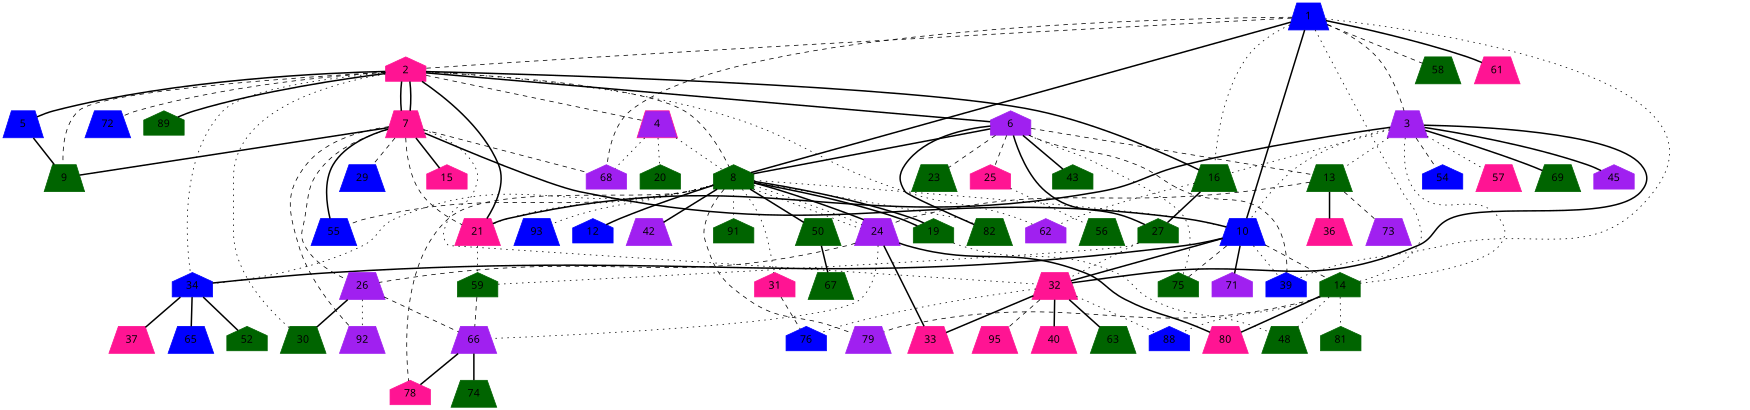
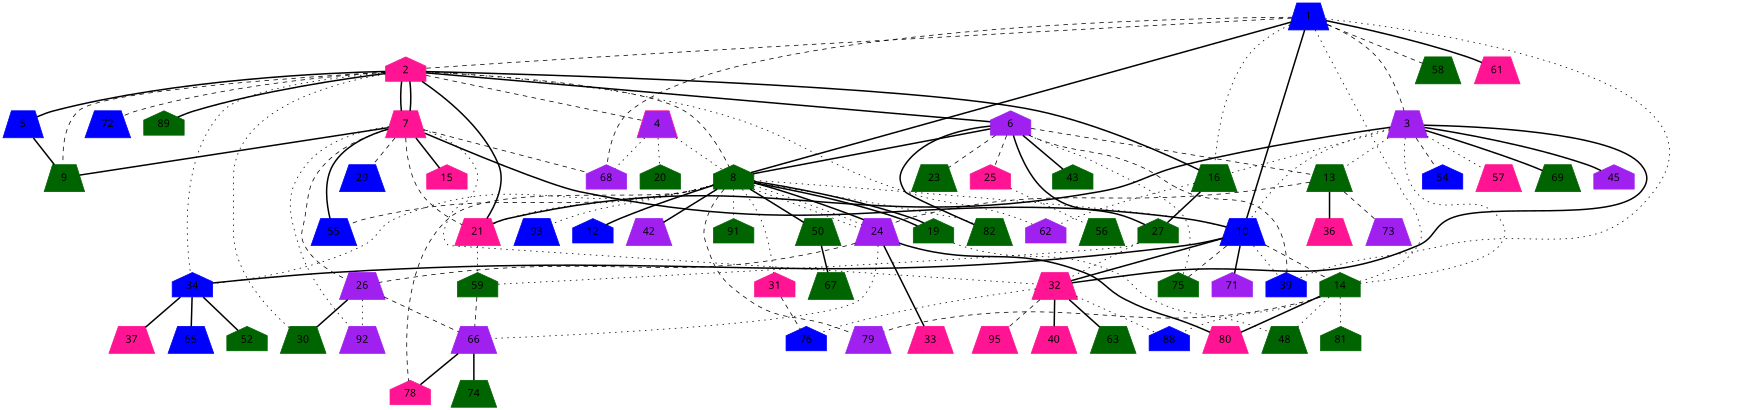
(290, 205) -> (290, 205)
(977, 320) -> none
